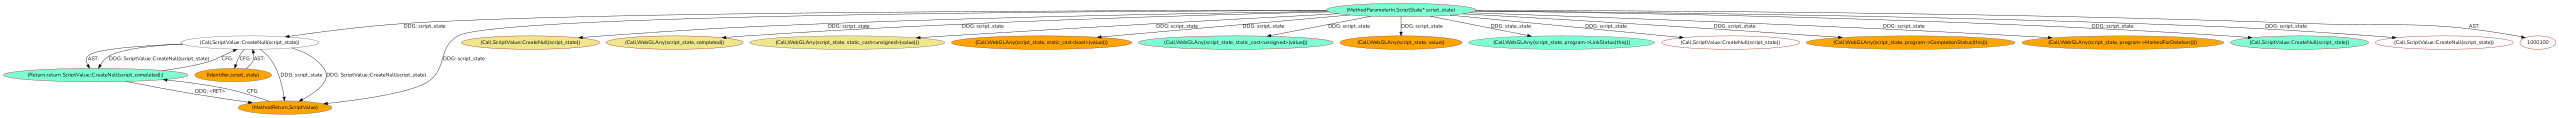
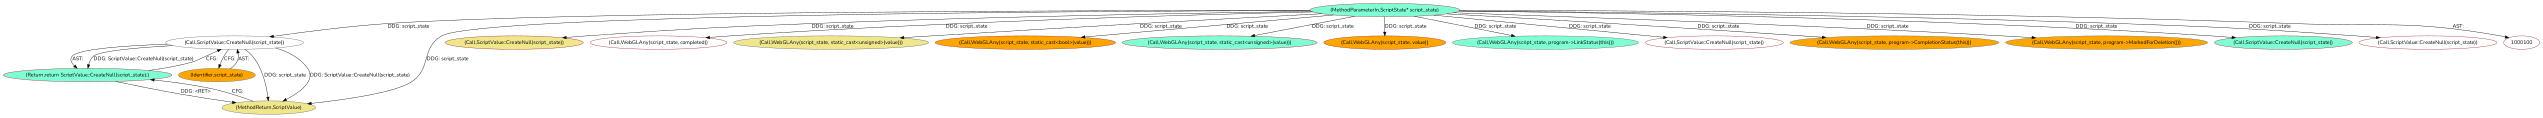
(1511, 26) -> (1495, 26)
(675, 43) -> (658, 43)
(96, 75) -> (88, 75)
(285, 108) -> (269, 108)
